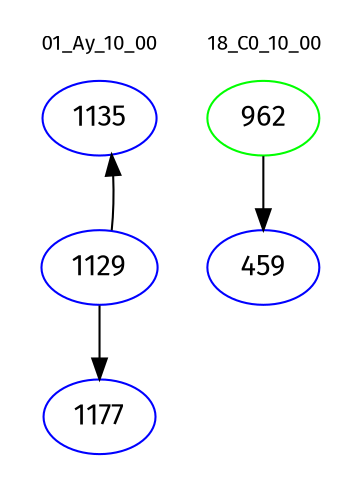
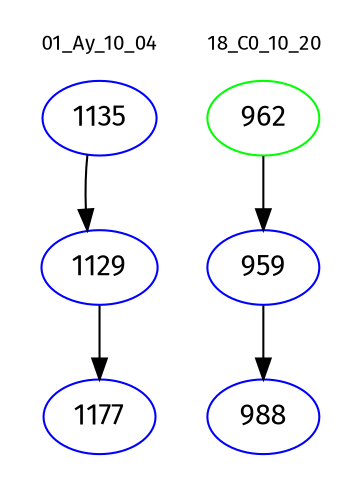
(100, 45) -> (100, 45)
(264, 45) -> (264, 45)
(113, 203) -> (86, 182)
(263, 267) -> (263, 267)
none -> (263, 417)
